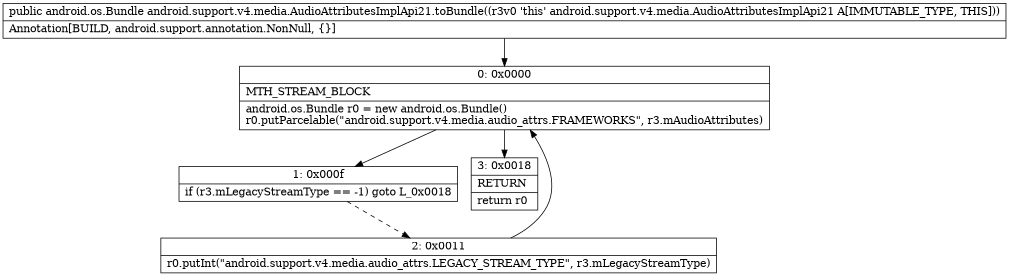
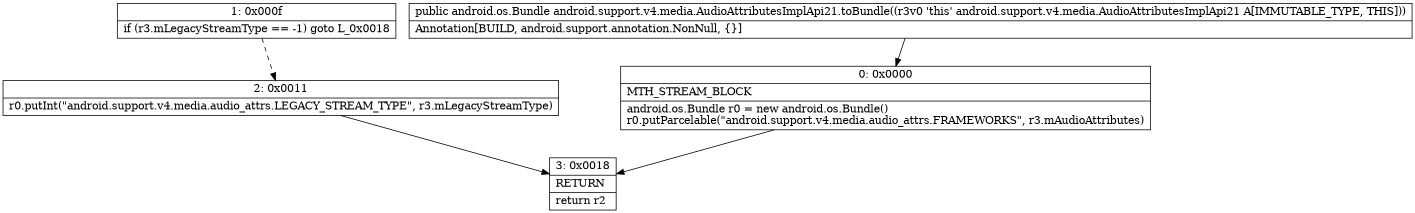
(399, 147) -> none
(551, 194) -> (441, 144)
(503, 201) -> (581, 201)
